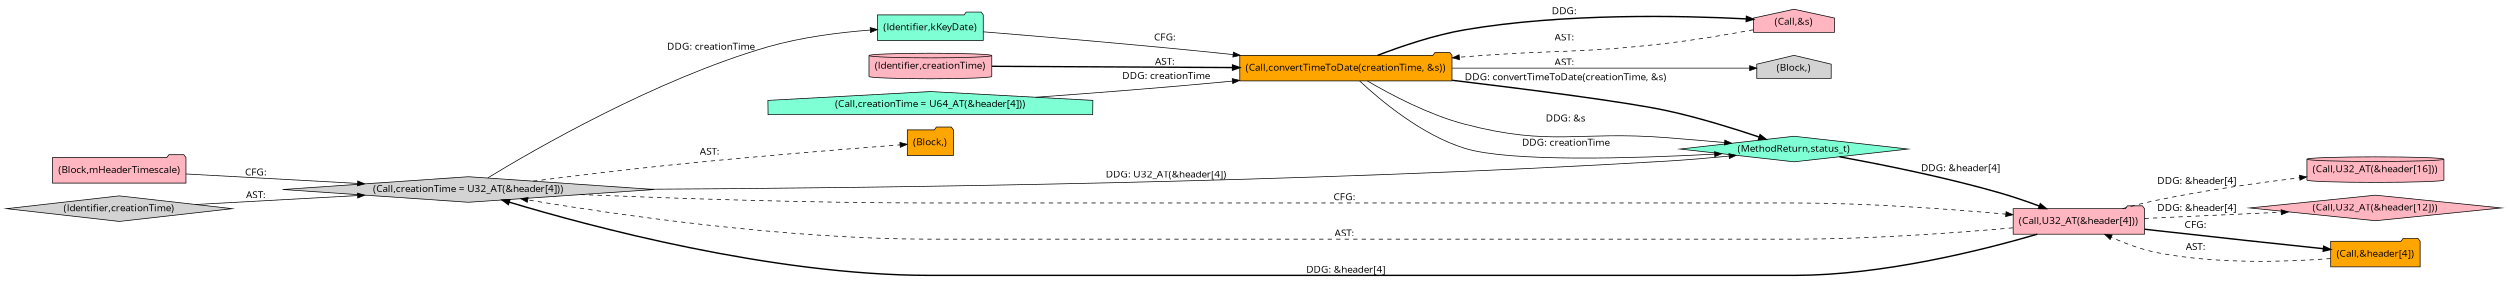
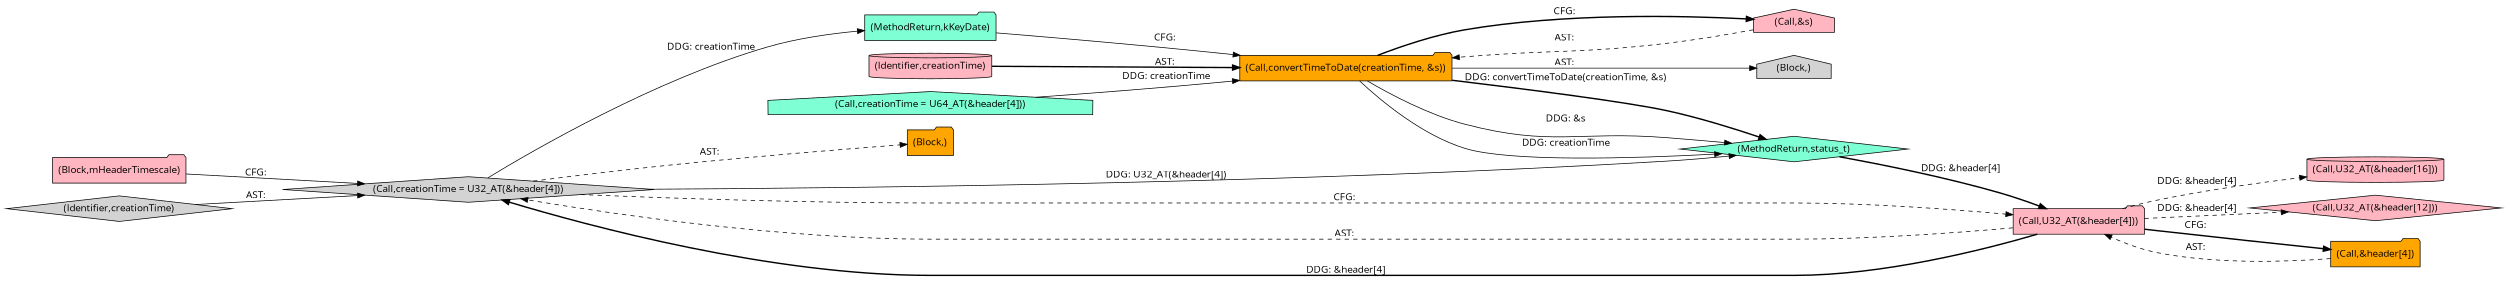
(1566, 12) -> (1566, 12)
(930, 28) -> (930, 28)
